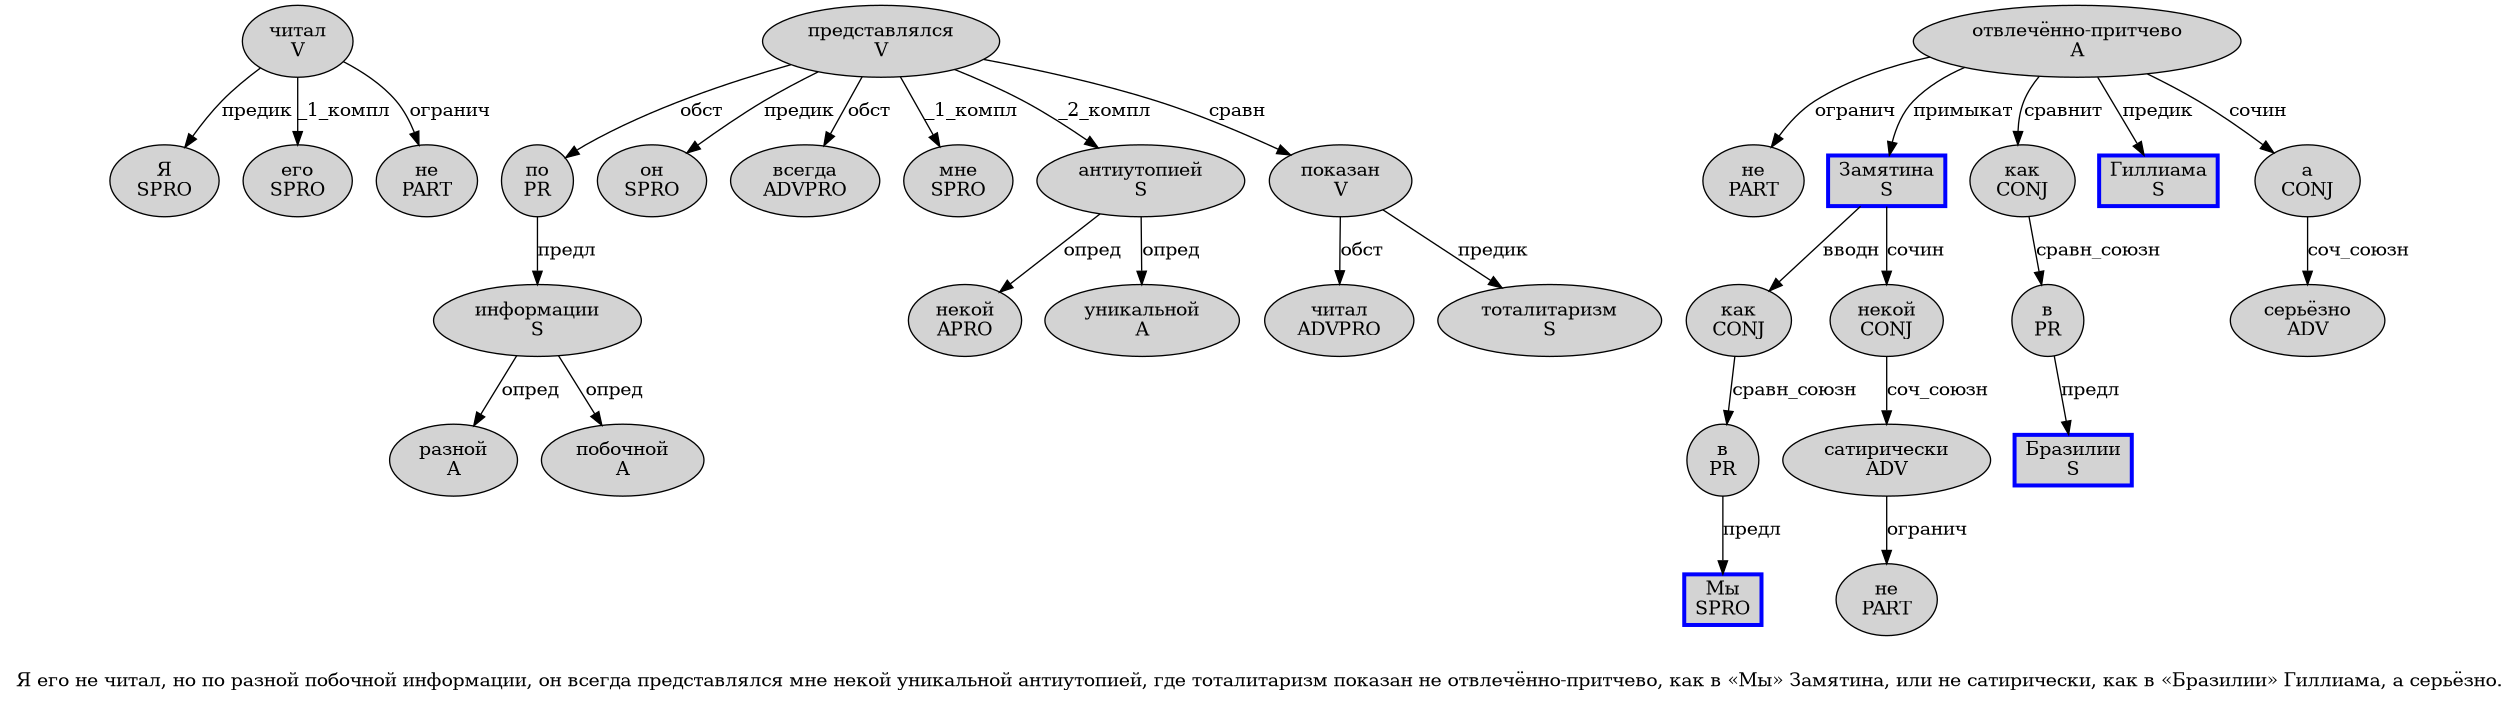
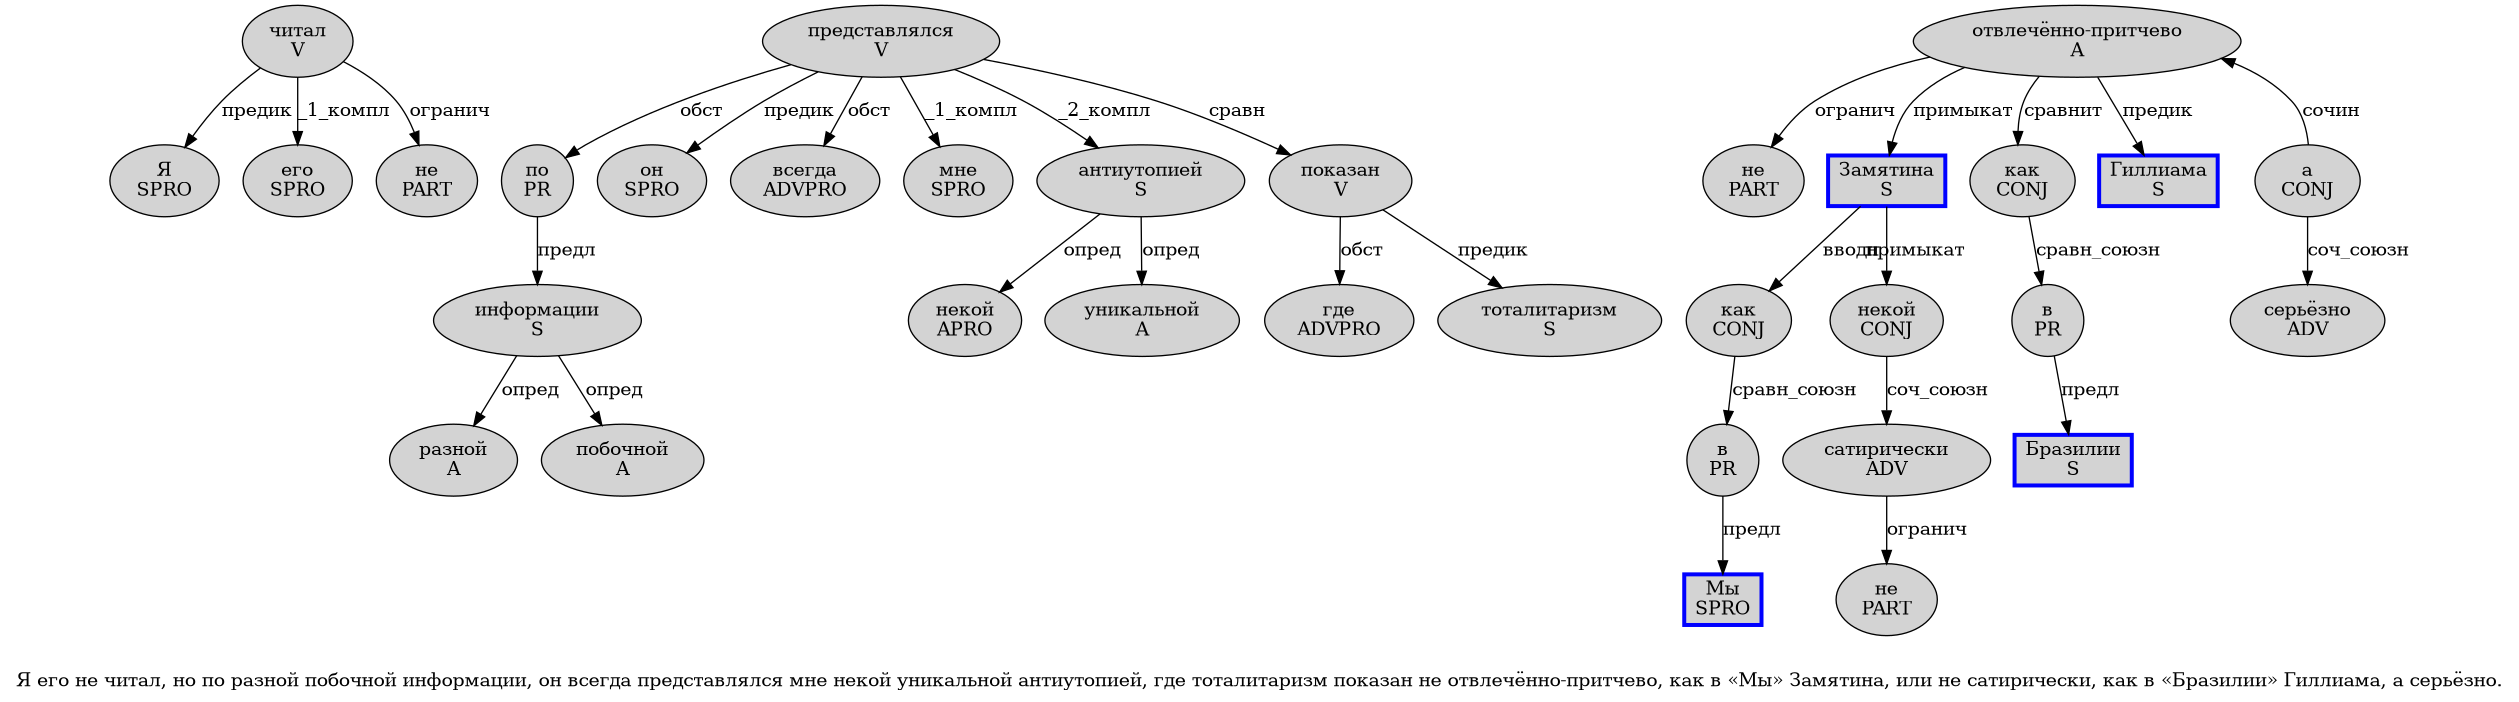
(2207, 106) -> (2284, 94)
(1915, 251) -> (1915, 251)
(1339, 320) -> (1339, 320)
